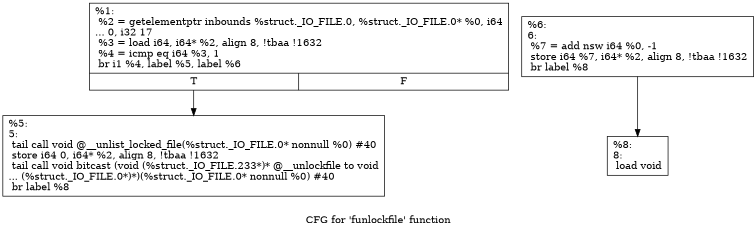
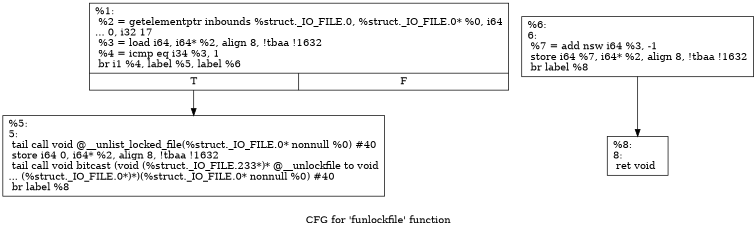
(592, 46) -> (592, 46)
(158, 54) -> (158, 54)
(638, 166) -> (634, 166)
